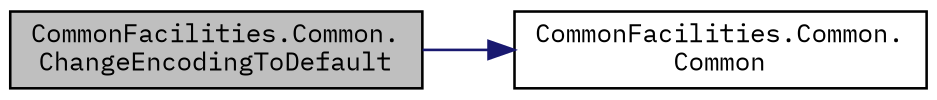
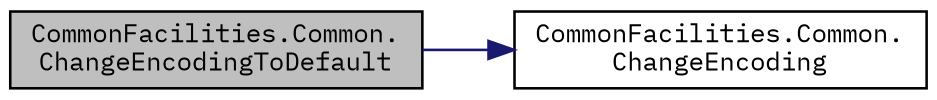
(721, 50) -> (721, 50)
